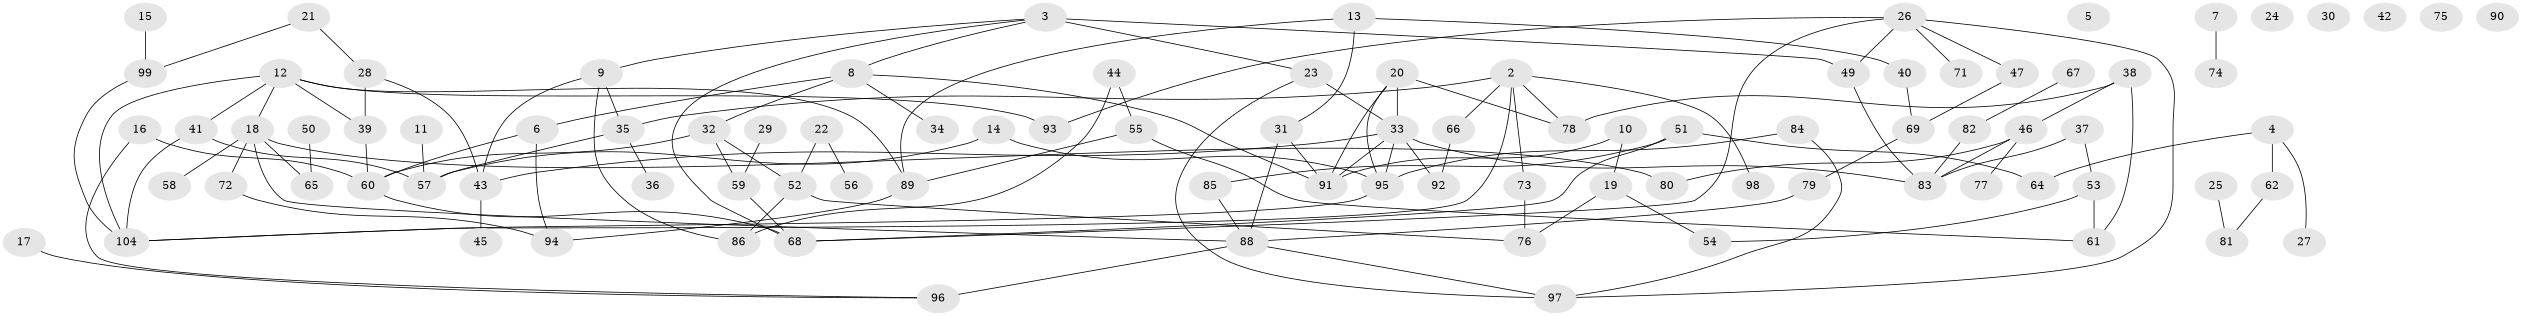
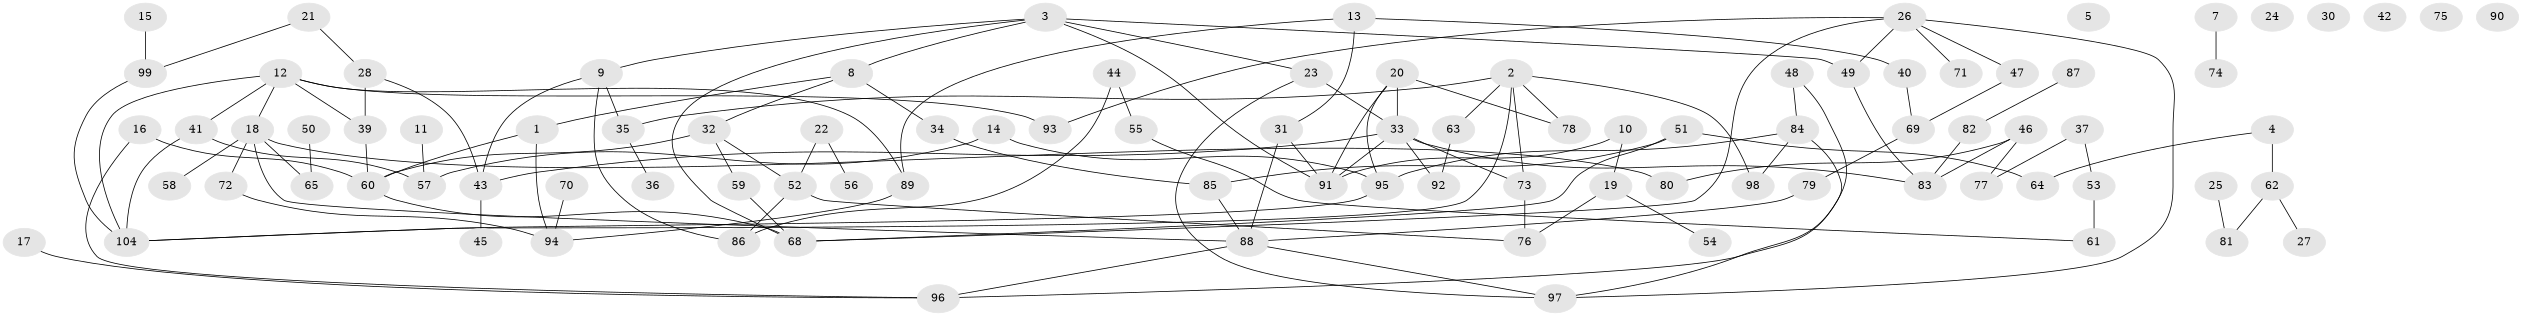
none -> (1792, 74)
(2074, 74) -> (2074, 74)
(2130, 74) -> none
(1053, 92) -> (1191, 94)
(537, 130) -> (537, 130)
(766, 130) -> none
(1454, 130) -> (1454, 130)
(550, 148) -> none
(2013, 156) -> (2032, 158)
(1390, 158) -> (1460, 159)
none -> (1775, 158)
(1008, 161) -> none
none -> (1070, 168)
(2303, 183) -> (2288, 214)
none -> (567, 186)
(1915, 229) -> none
